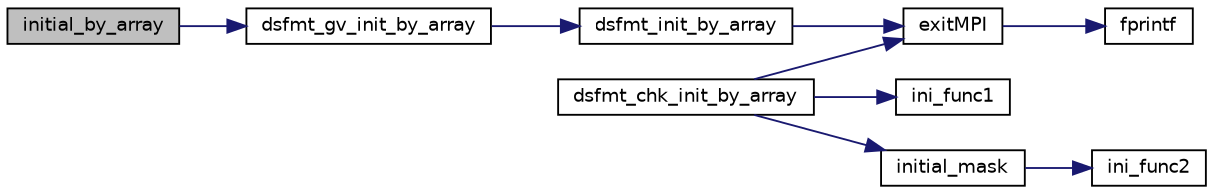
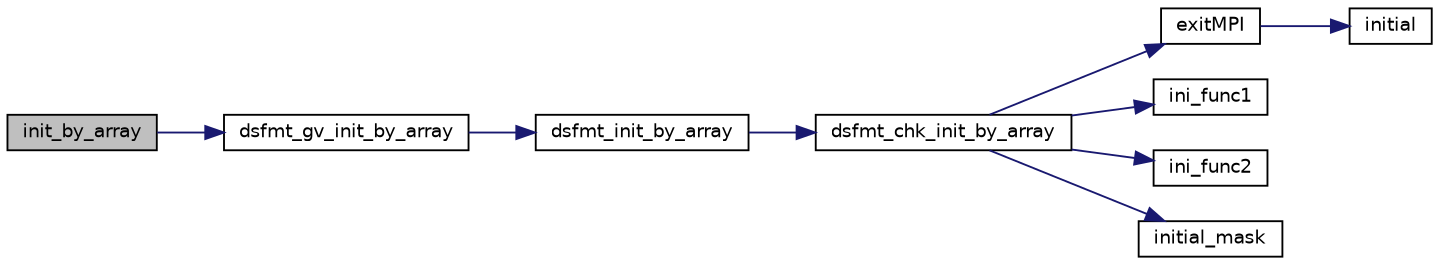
(93, 26) -> (82, 133)
(838, 26) -> (773, 133)
(1149, 26) -> (1391, 26)
(1049, 168) -> (1103, 154)
